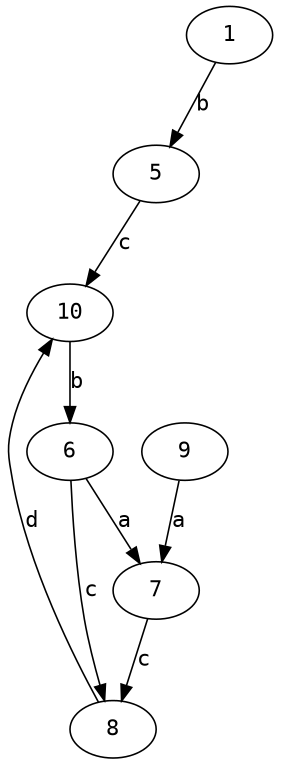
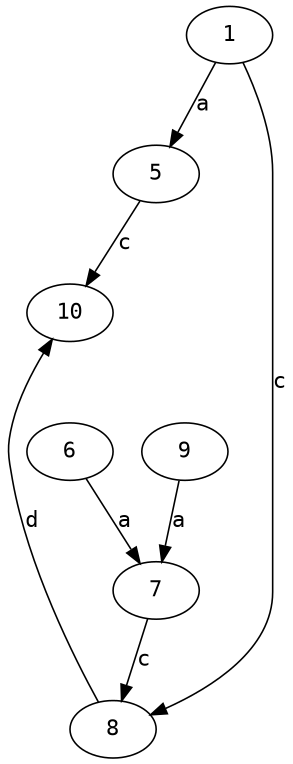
(203, 105) -> (203, 105)
(70, 374) -> none
(79, 584) -> (273, 408)
